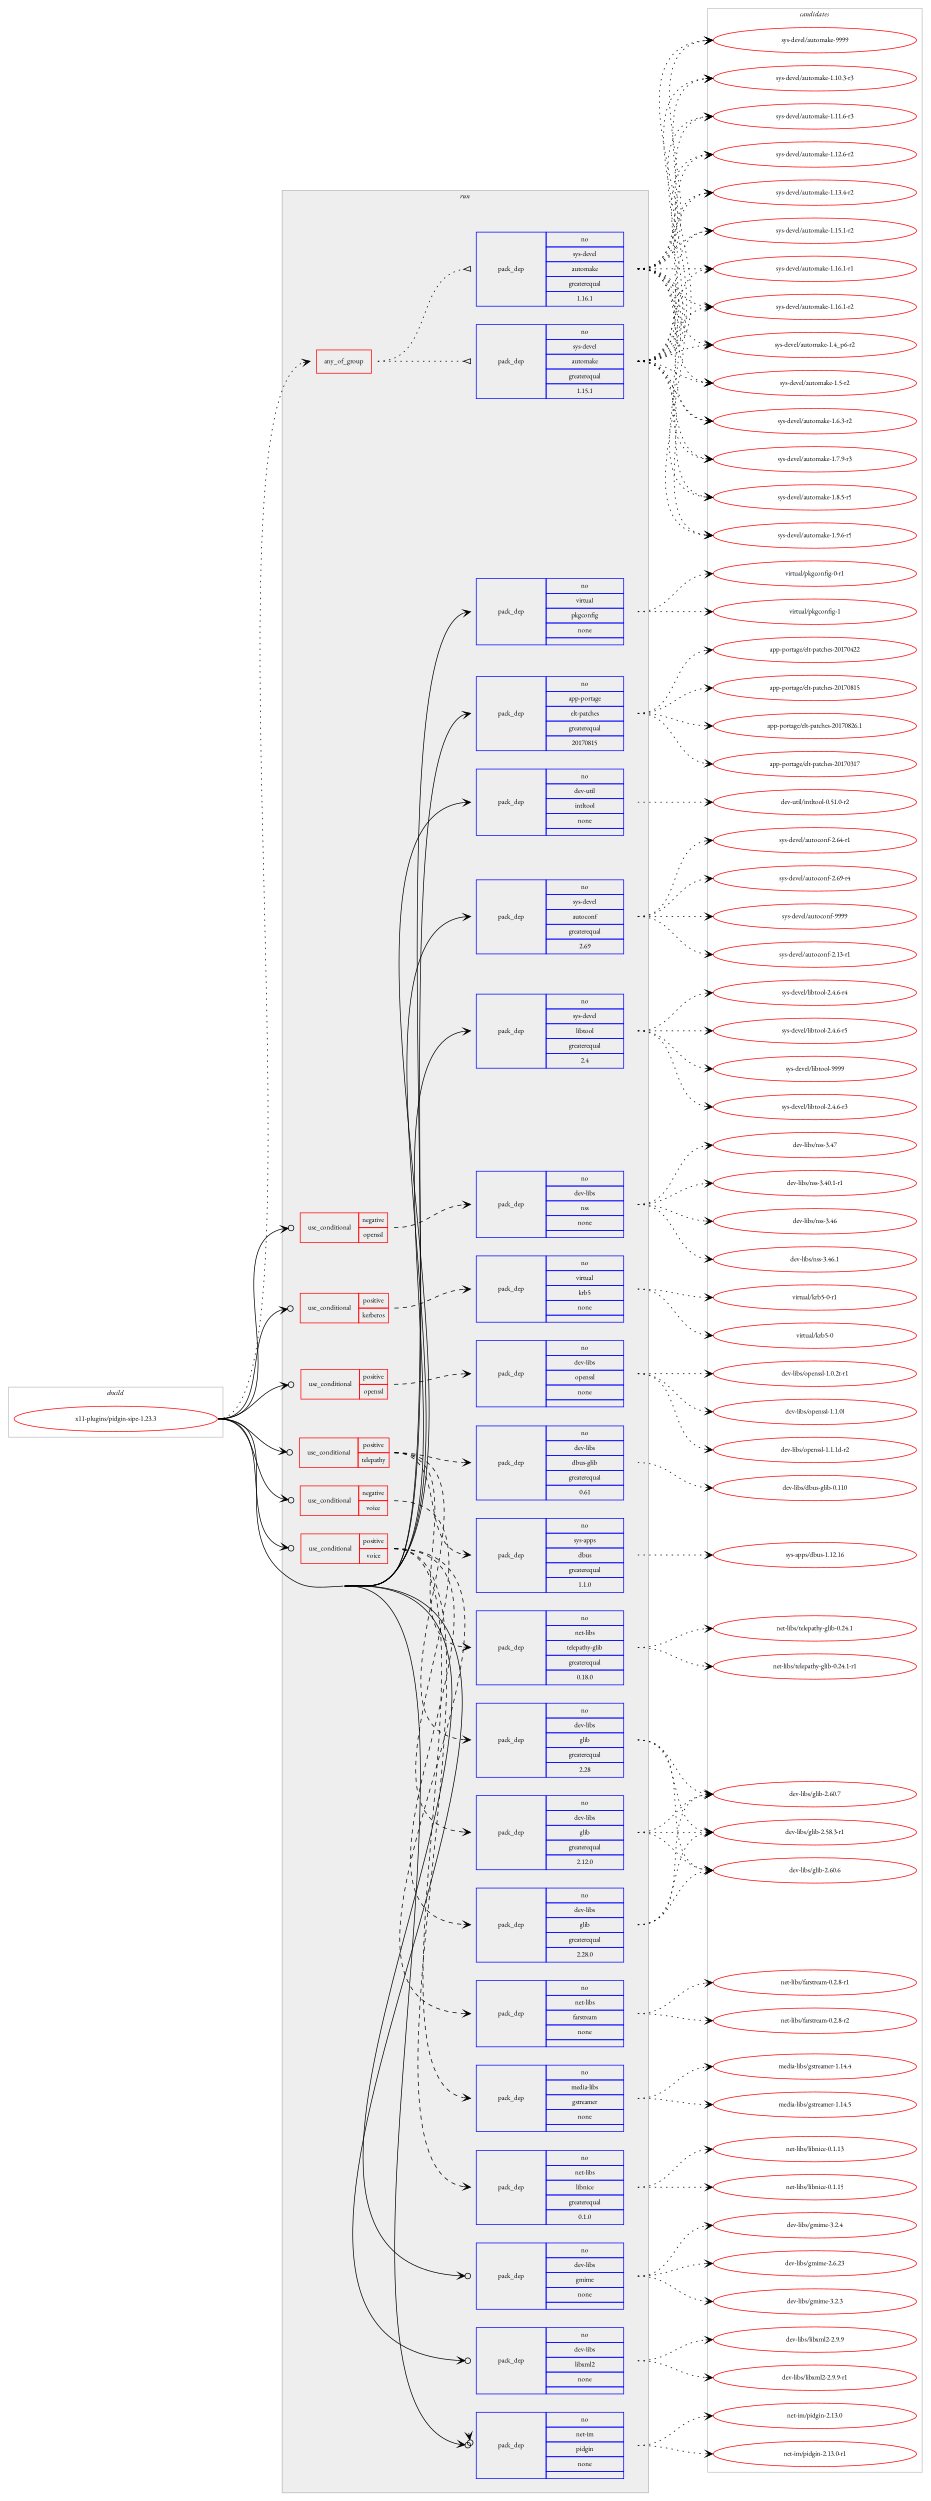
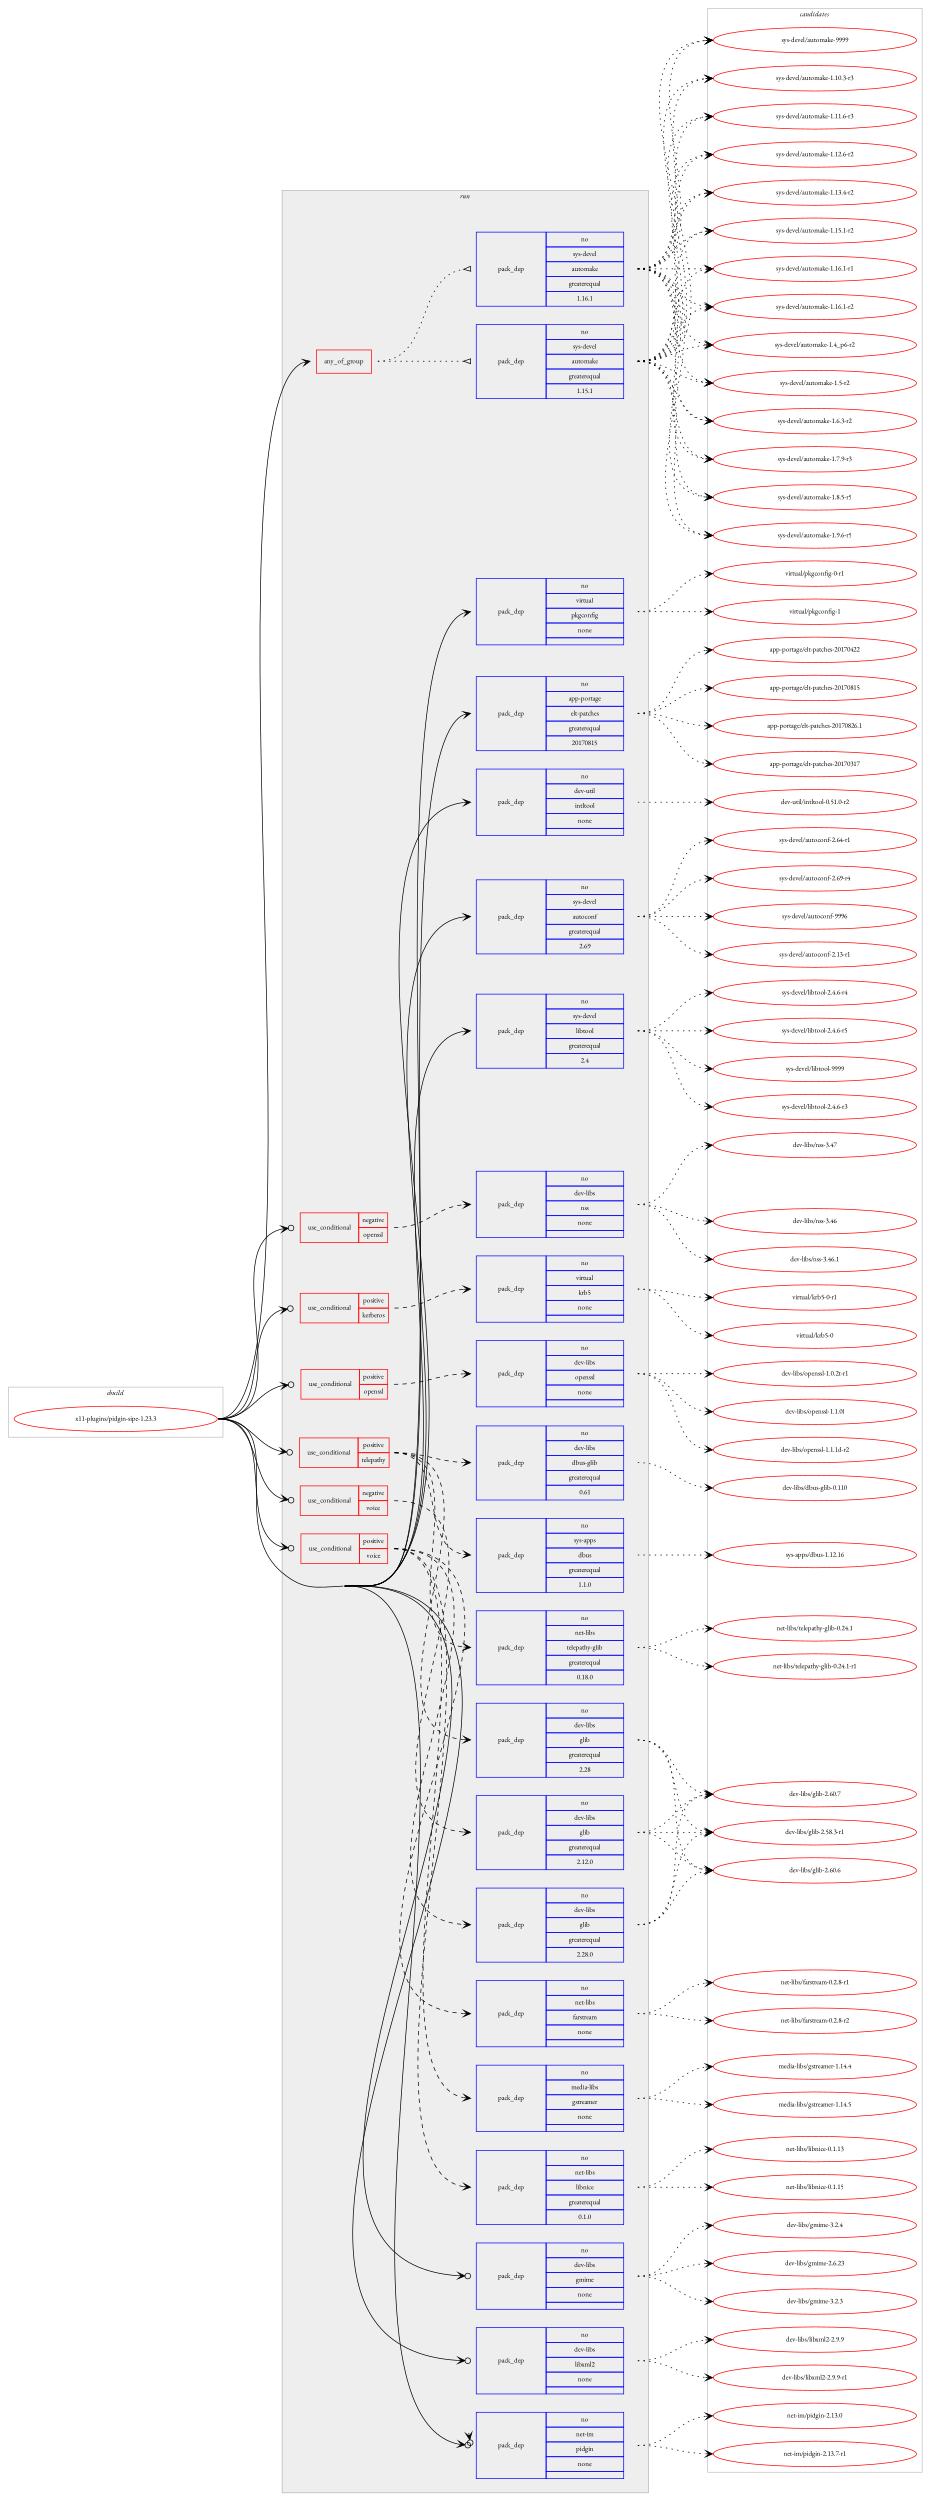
(264, 893) -> (264, 893)
(815, 917) -> (815, 917)
(815, 1183) -> none
(815, 2454) -> (815, 2454)
